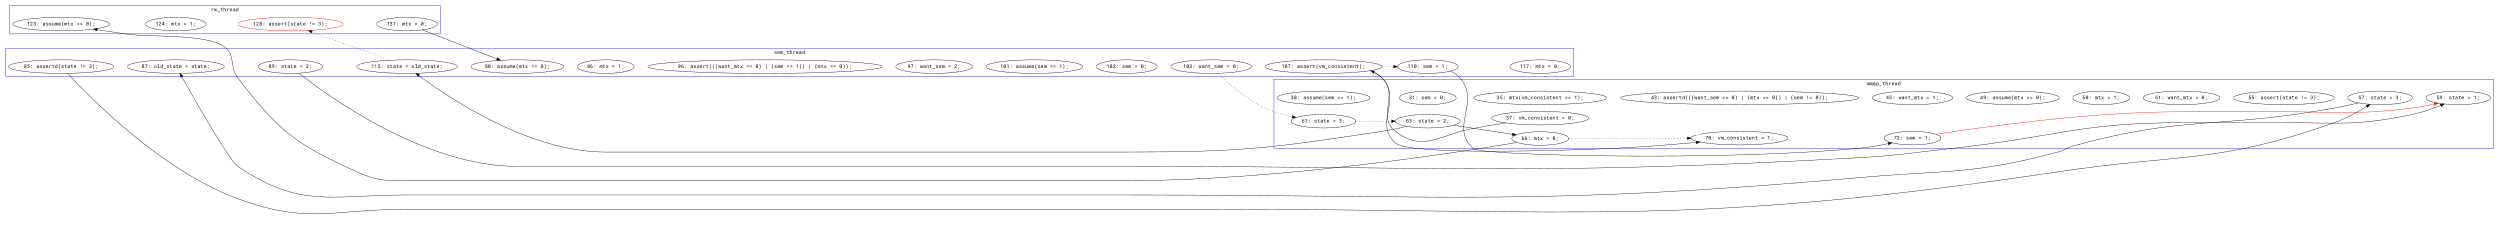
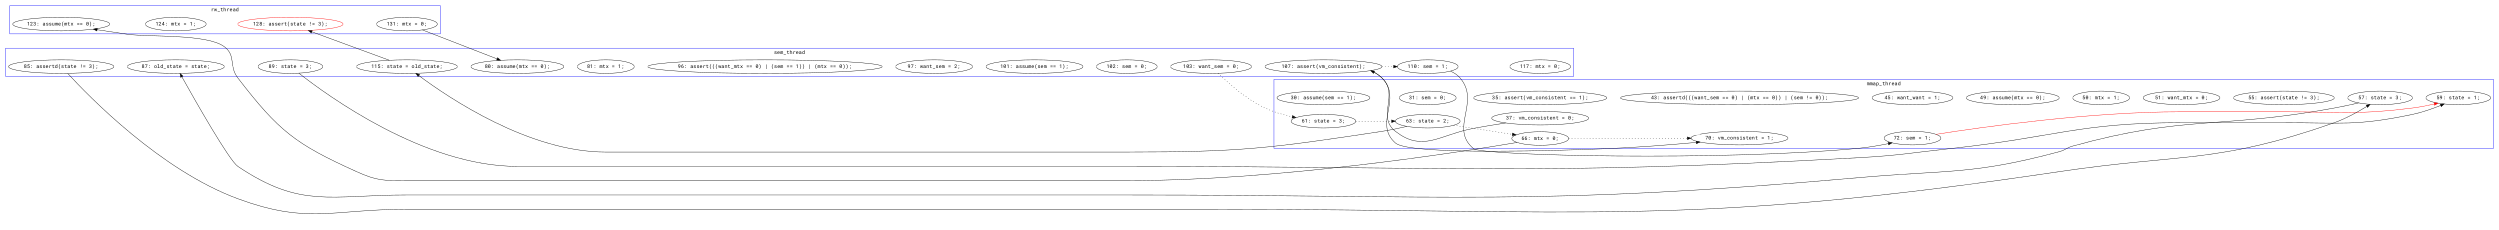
(349, 45) -> (349, 45)
(606, 67) -> (606, 67)
(1540, 98) -> (1540, 98)
(1913, 98) -> (1913, 98)
(1483, 130) -> (1483, 130)
